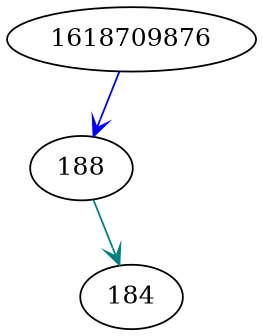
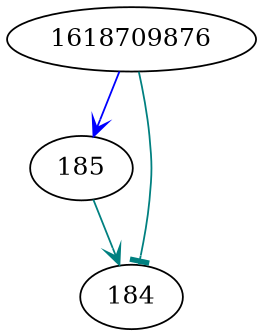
none -> (151, 164)
(81, 168) -> (81, 168)
